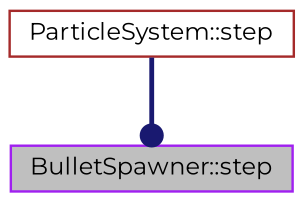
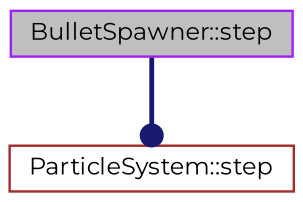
(152, 91) -> (152, 91)
